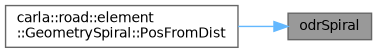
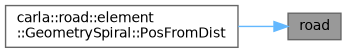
(330, 26) -> (315, 26)
